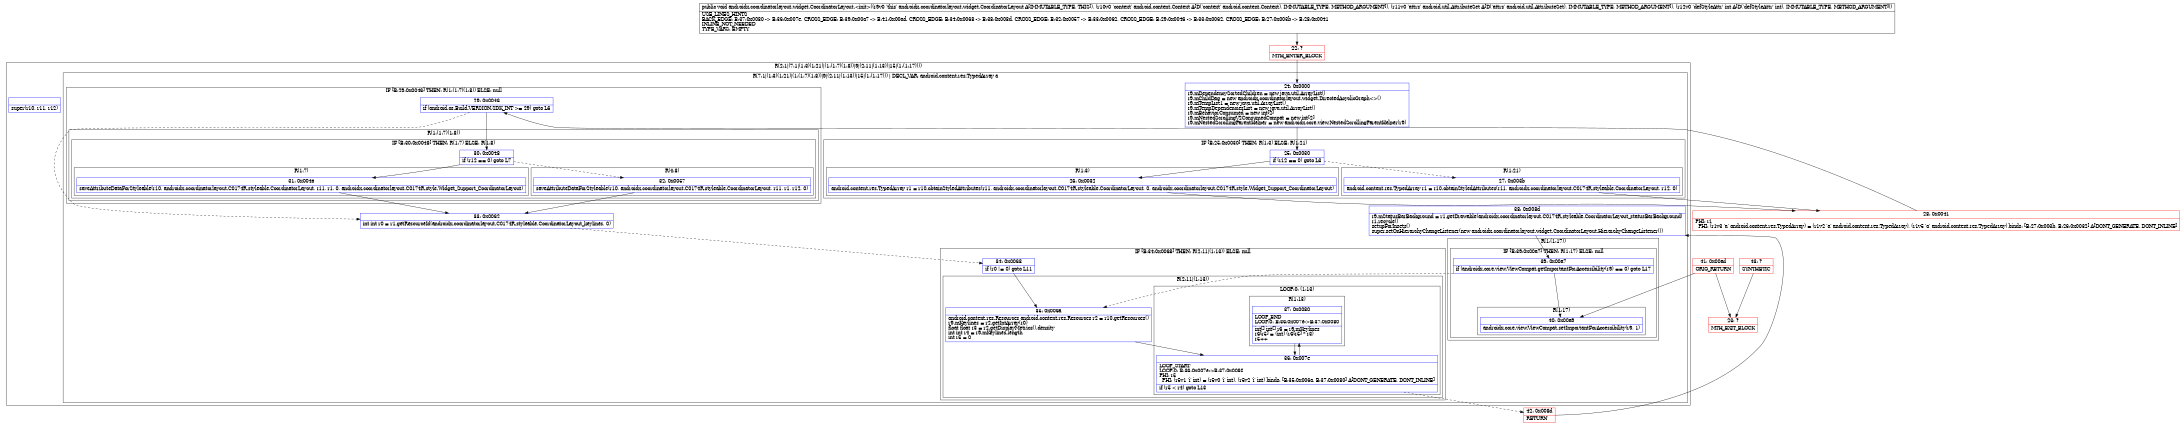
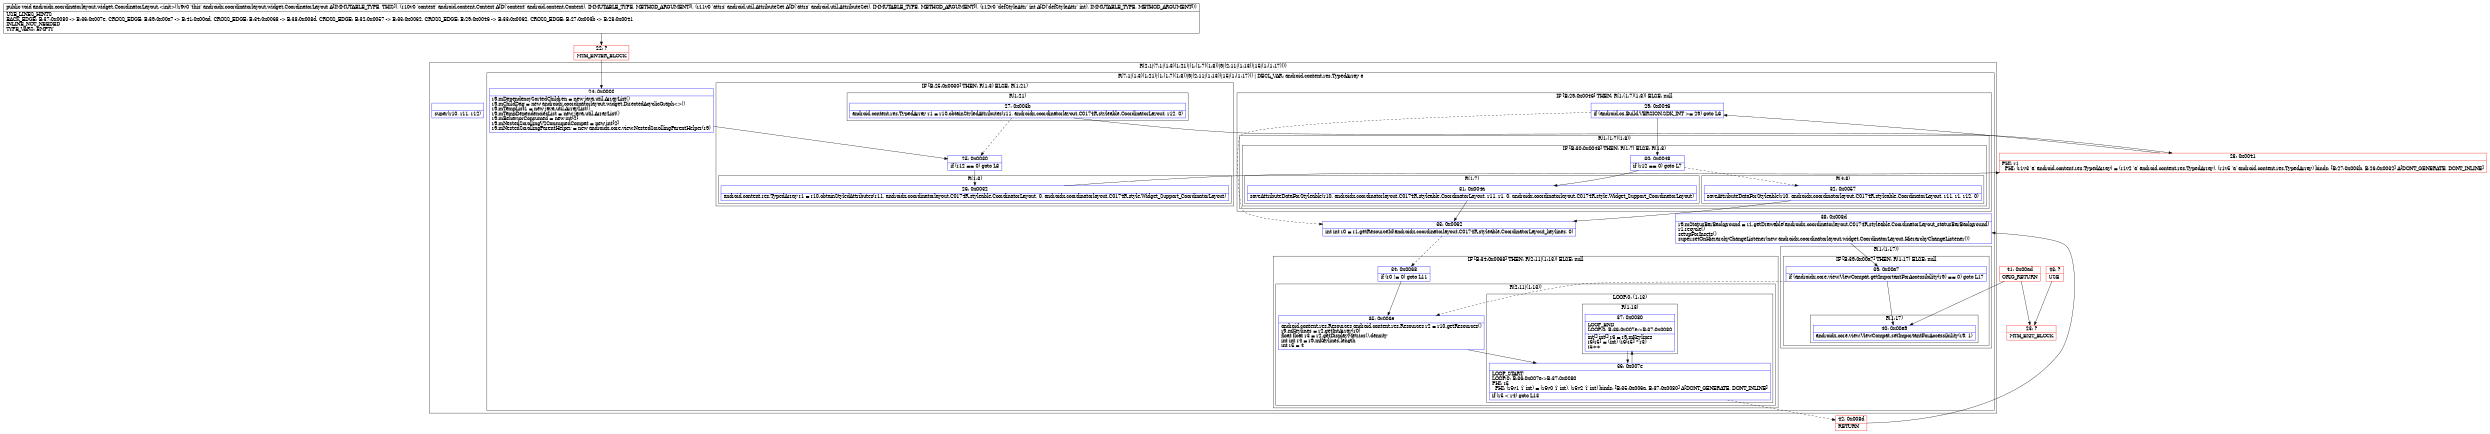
(1391, 170) -> (997, 135)
(1756, 269) -> (2054, 277)
(960, 338) -> (1293, 346)
